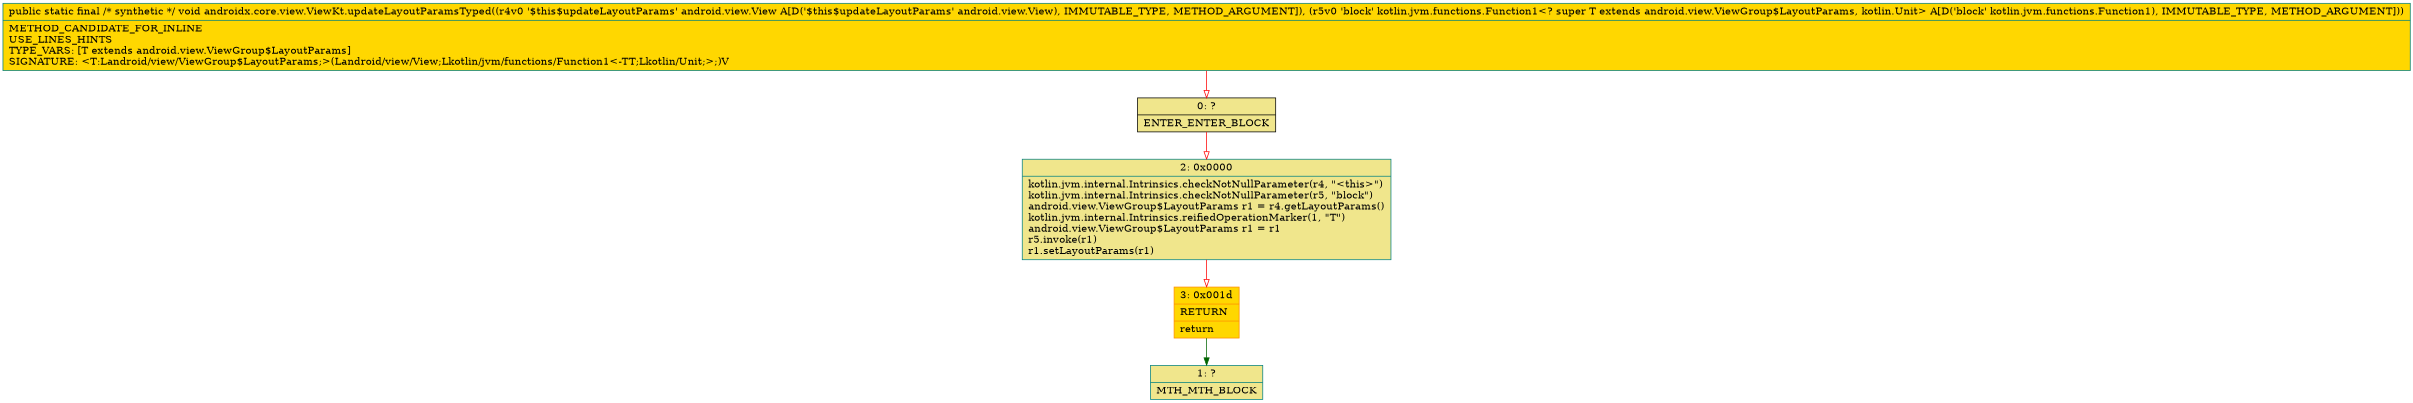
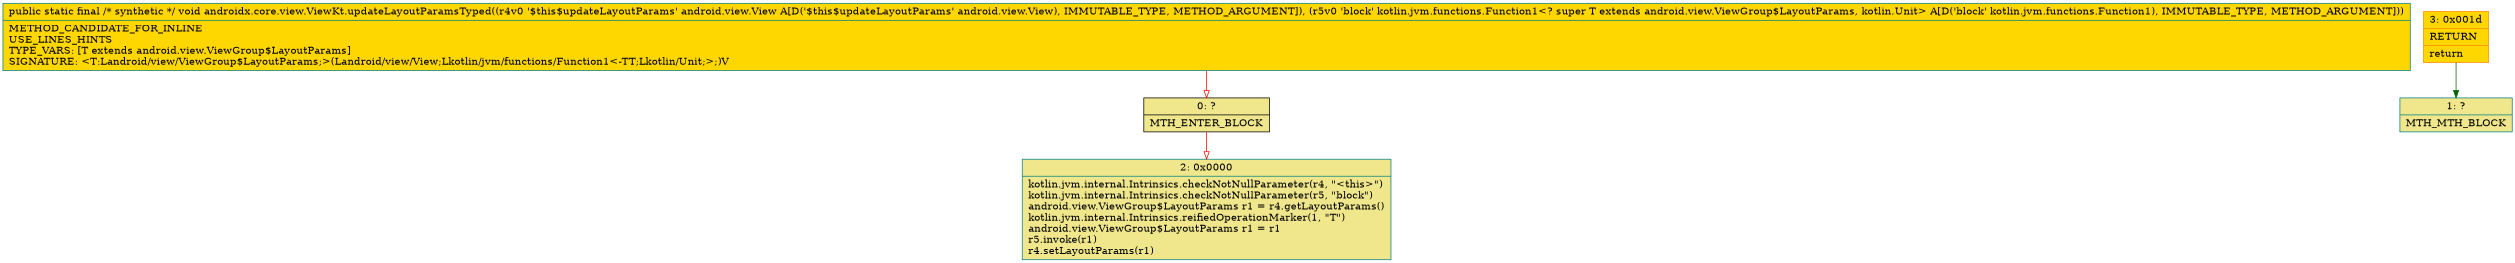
(1207, 123) -> (1207, 123)
(1091, 251) -> (1091, 251)
(1207, 270) -> none
